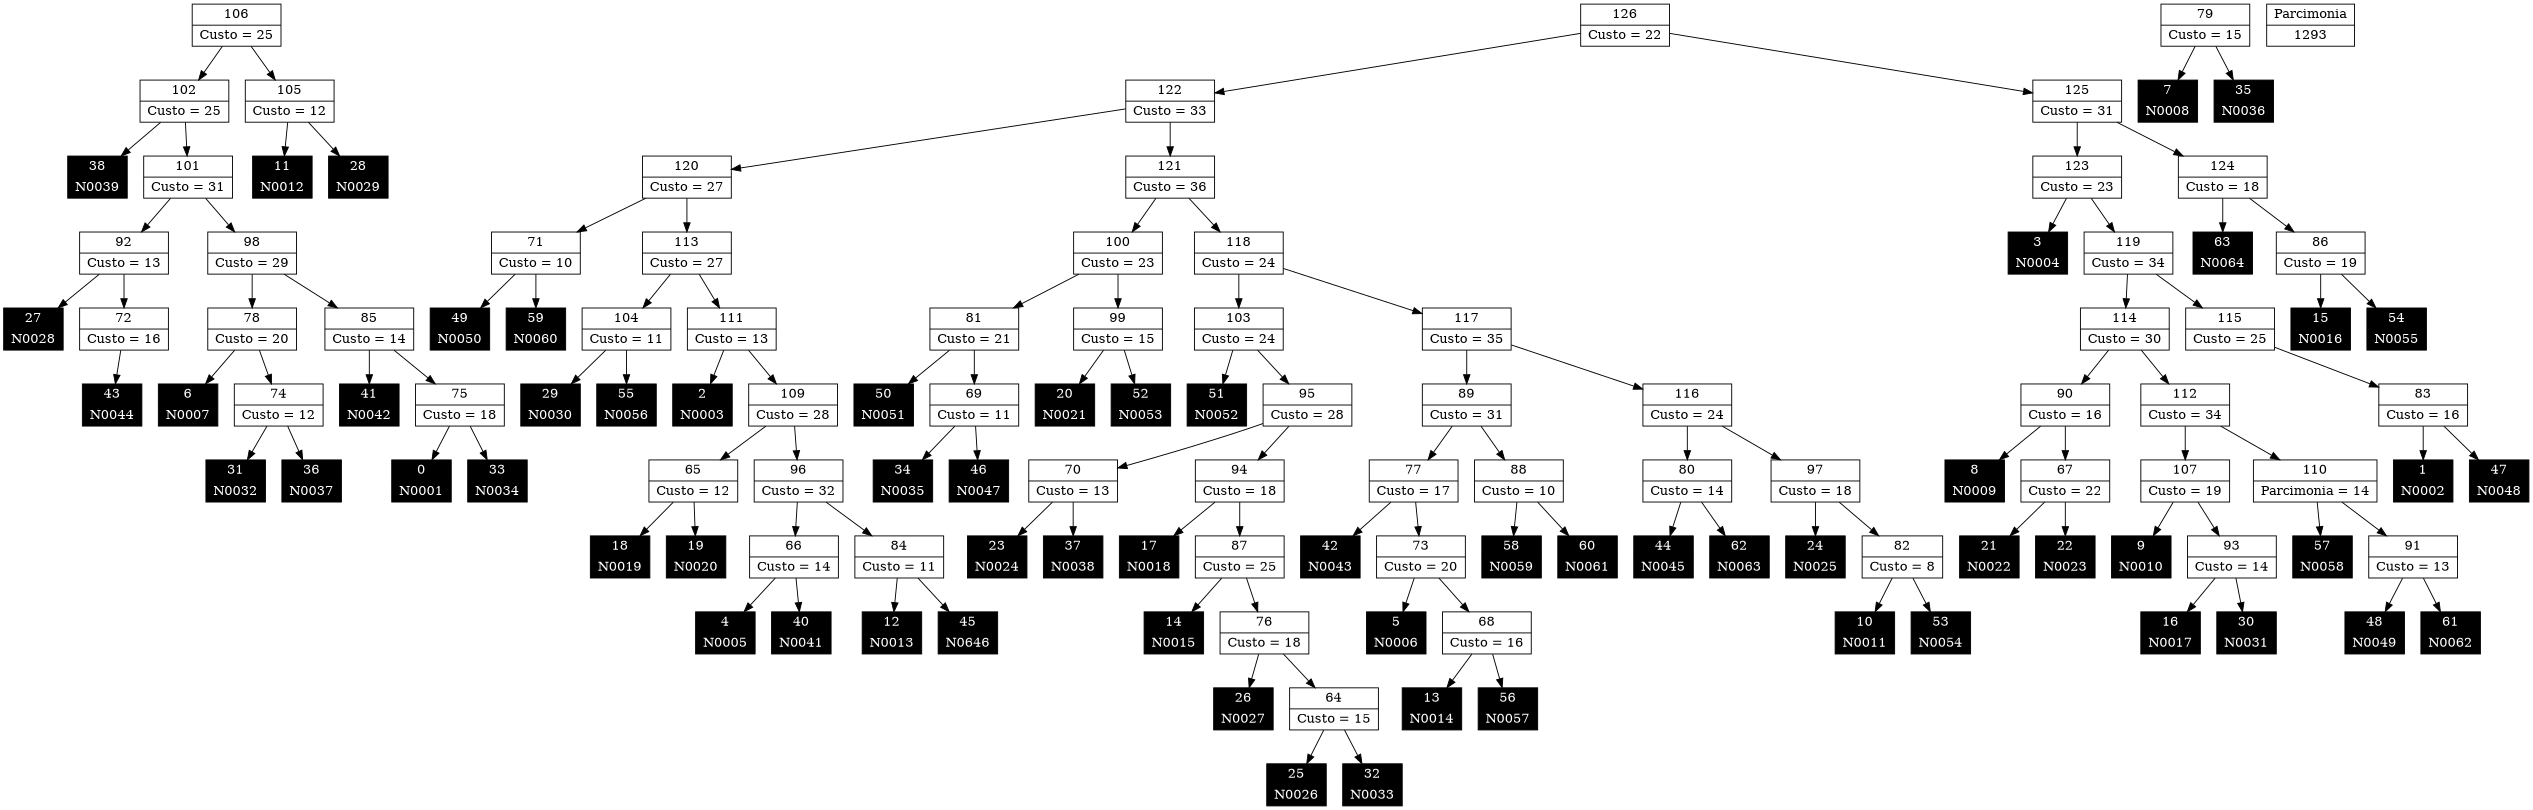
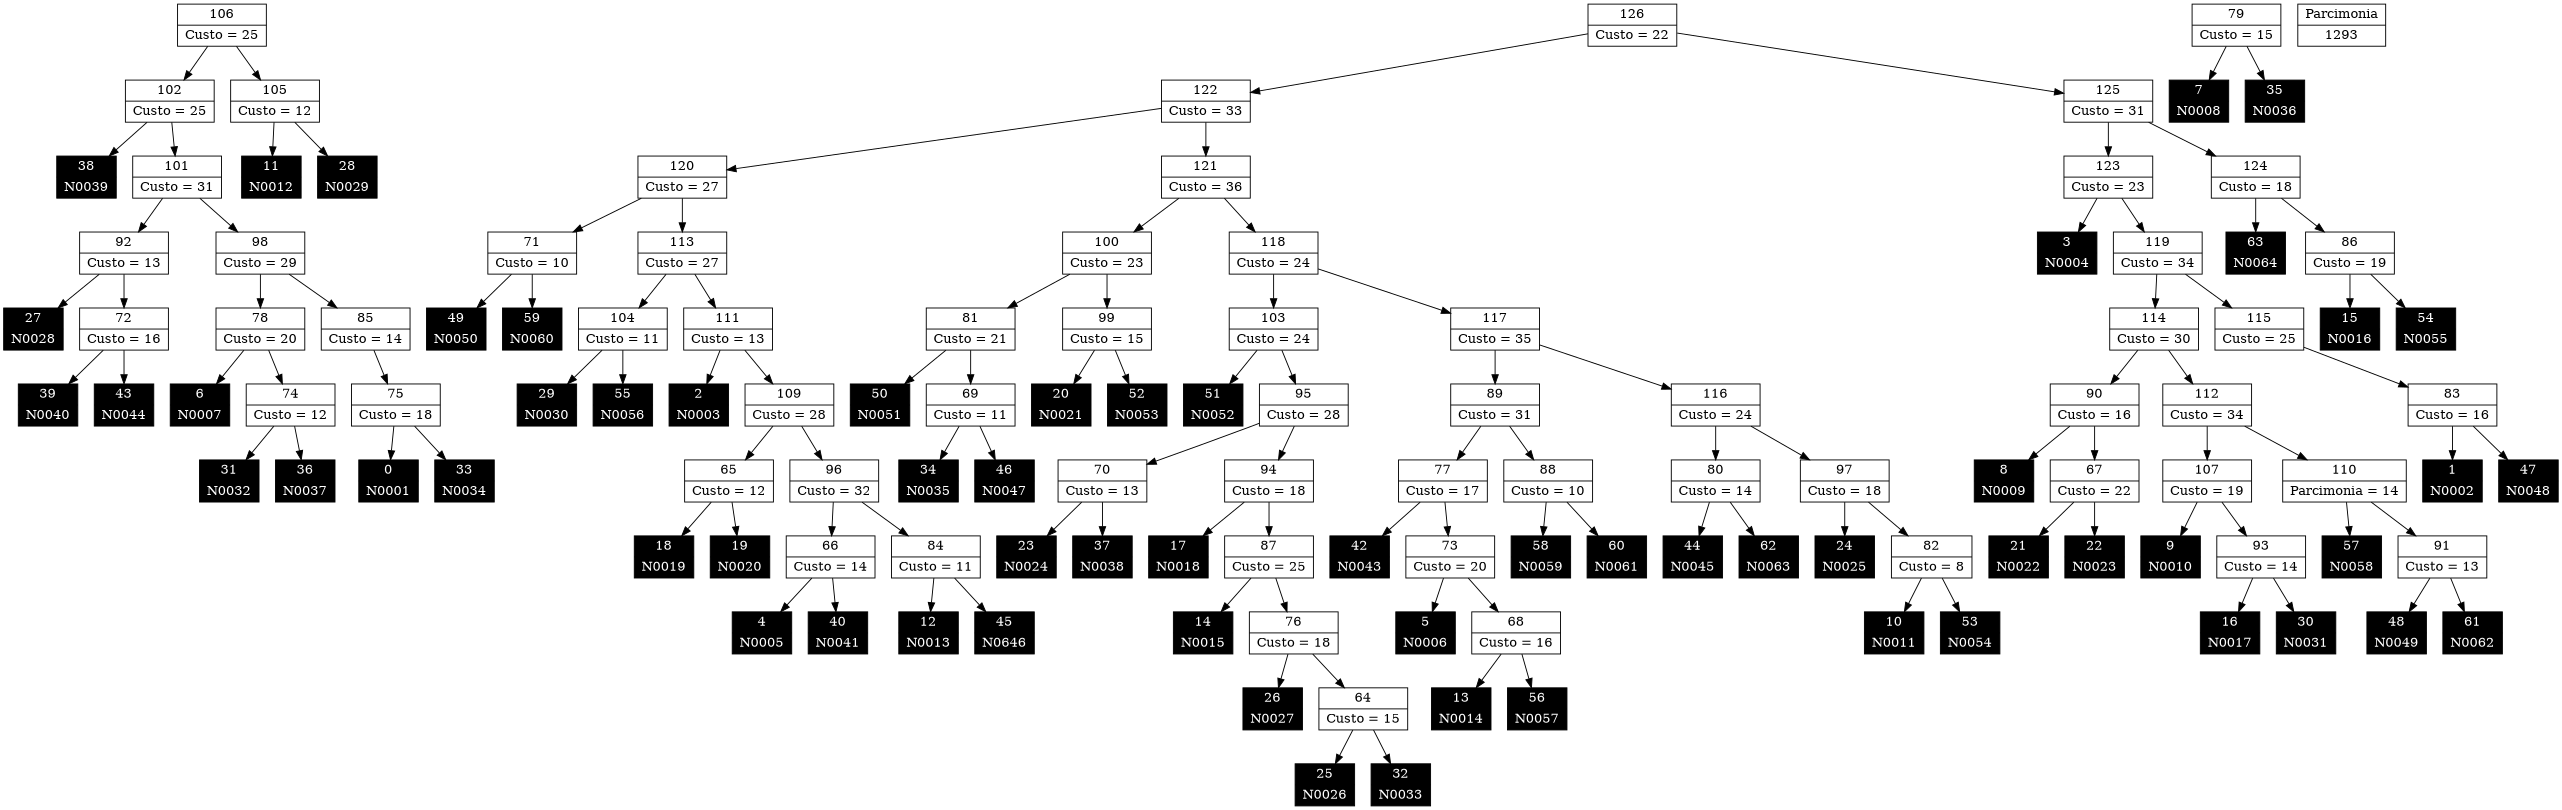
none -> (48, 405)
(369, 405) -> none
